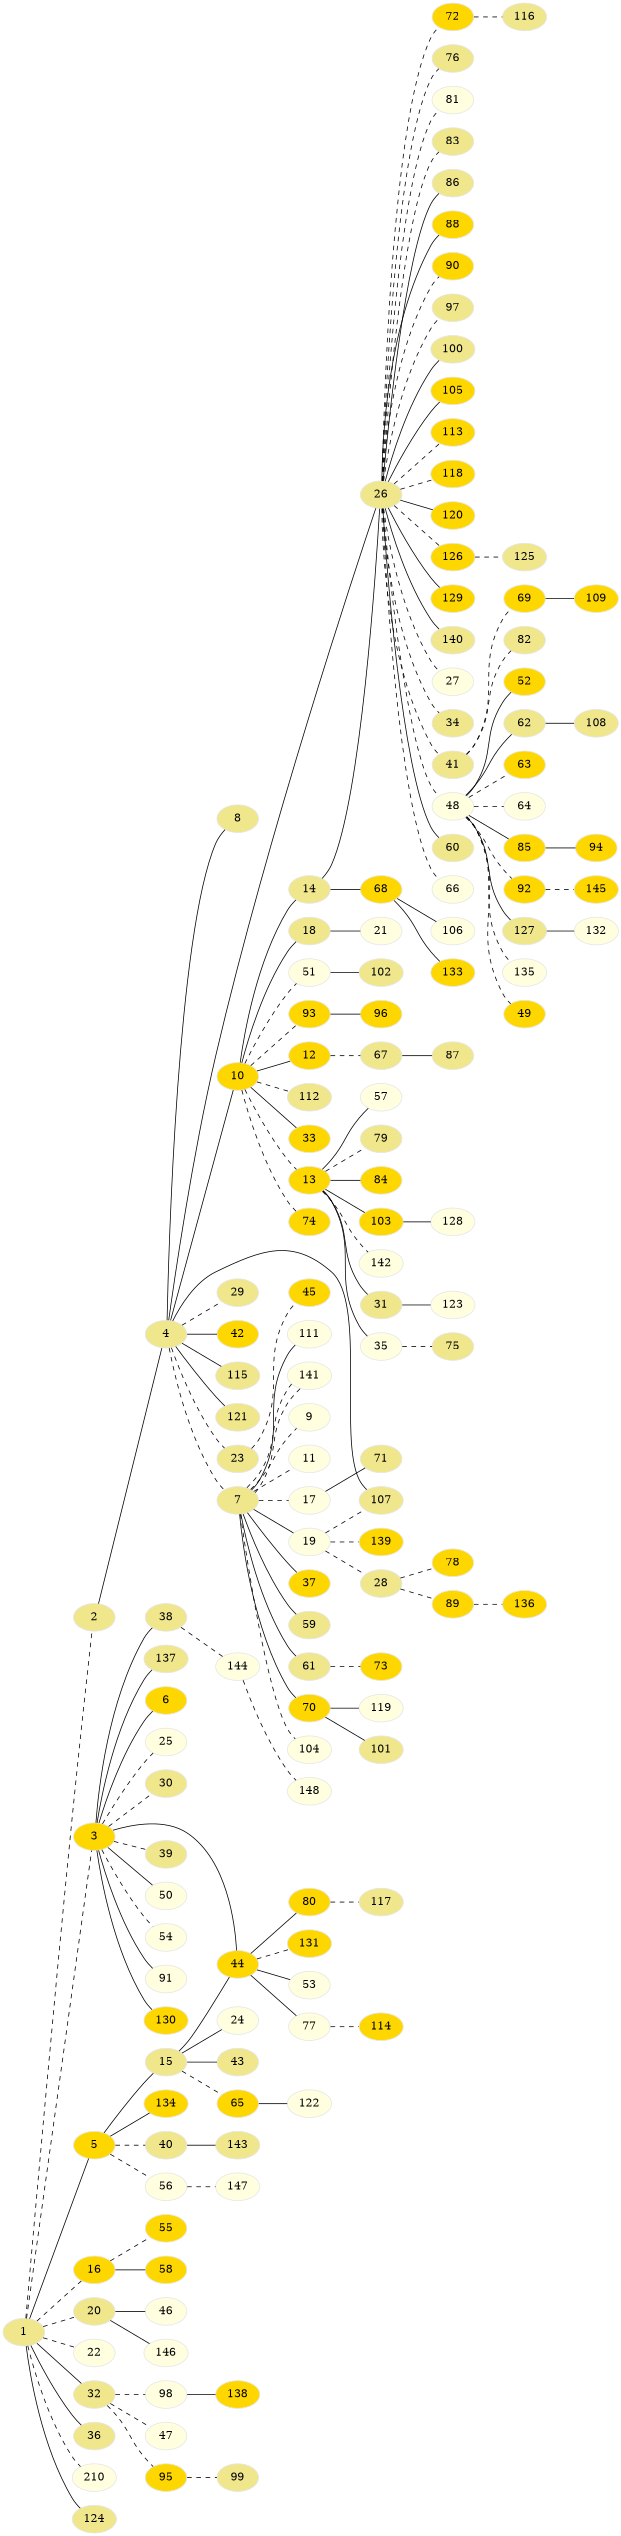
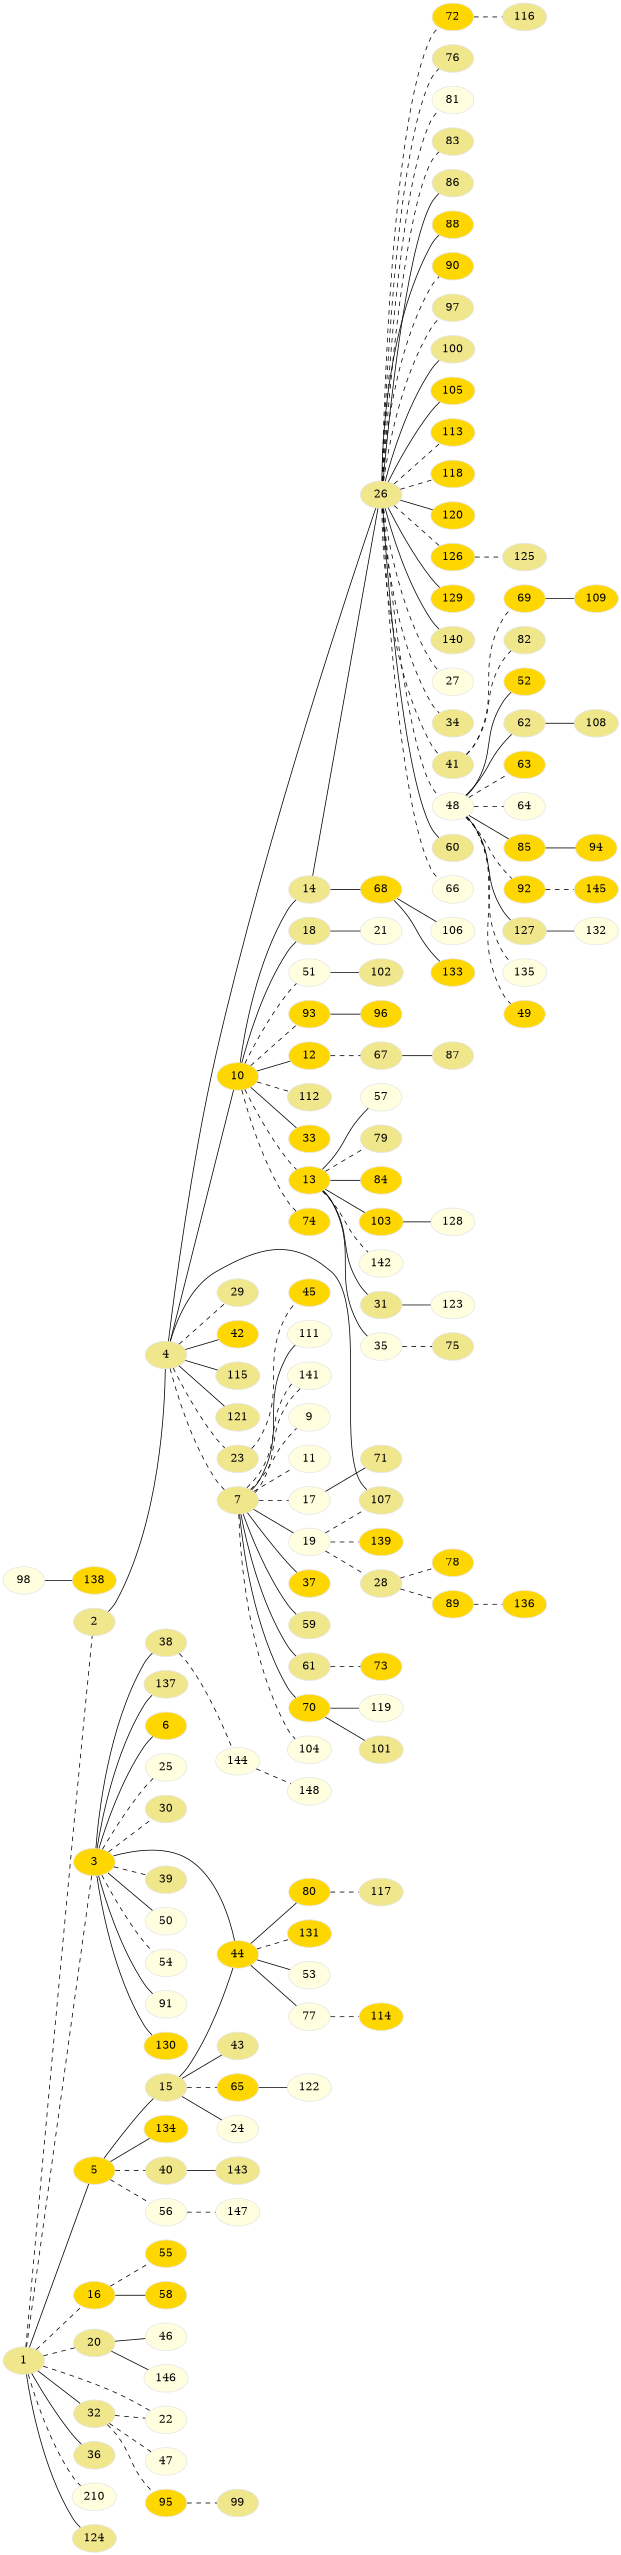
(238, 819) -> none
(130, 2395) -> (130, 2417)
